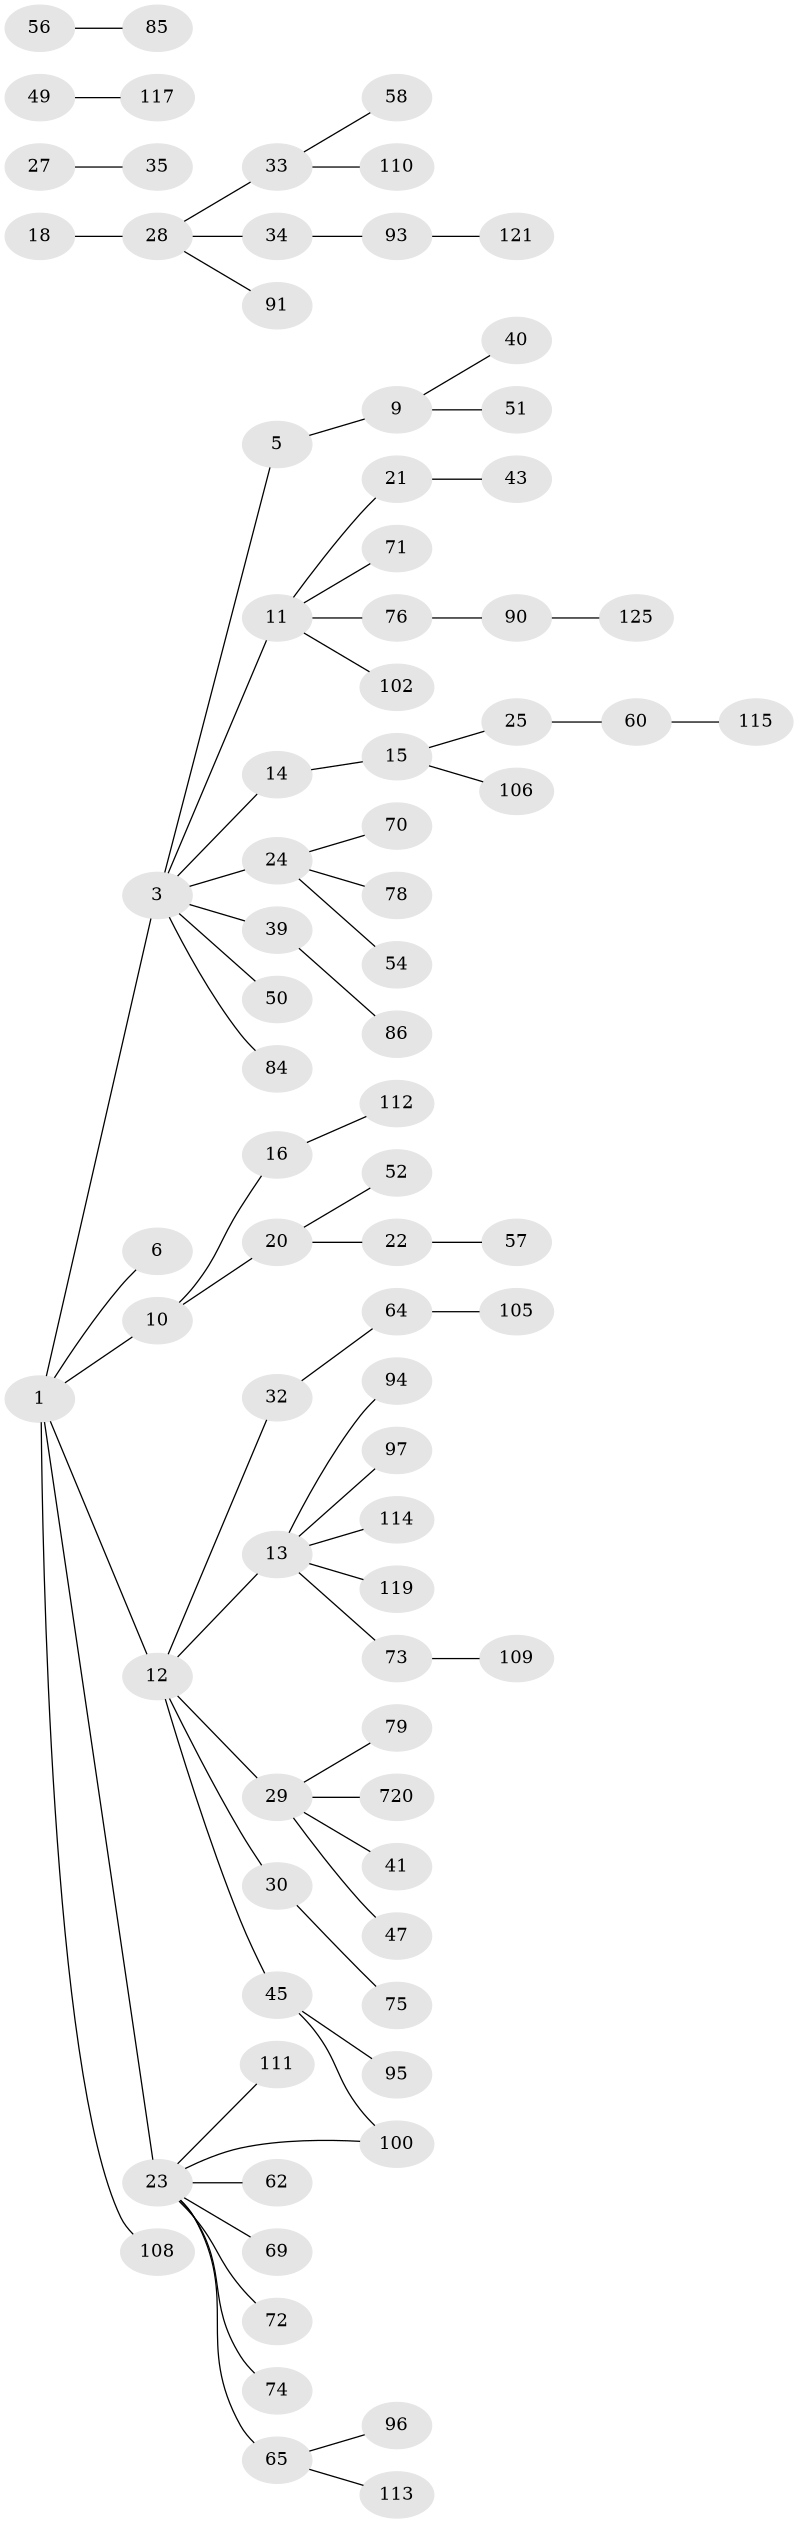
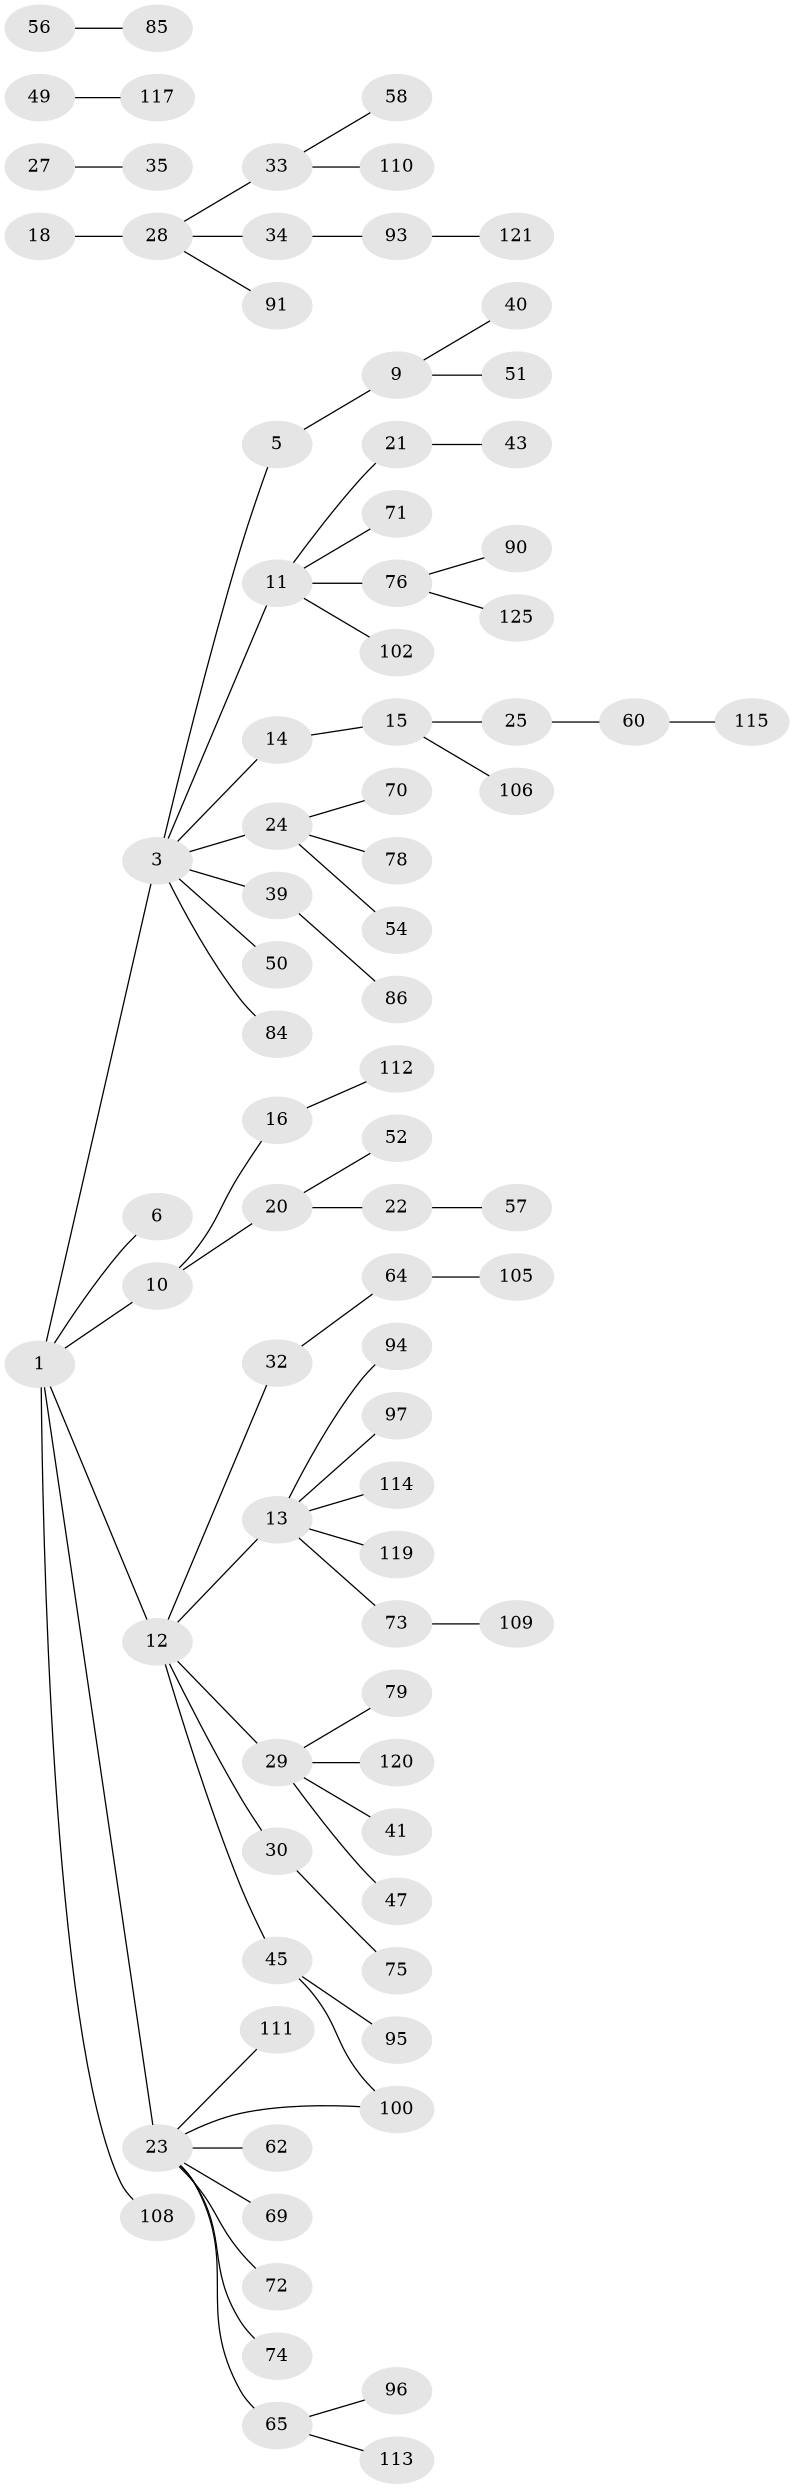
(576, 618) -> (456, 600)
(397, 1797) -> (397, 1763)
